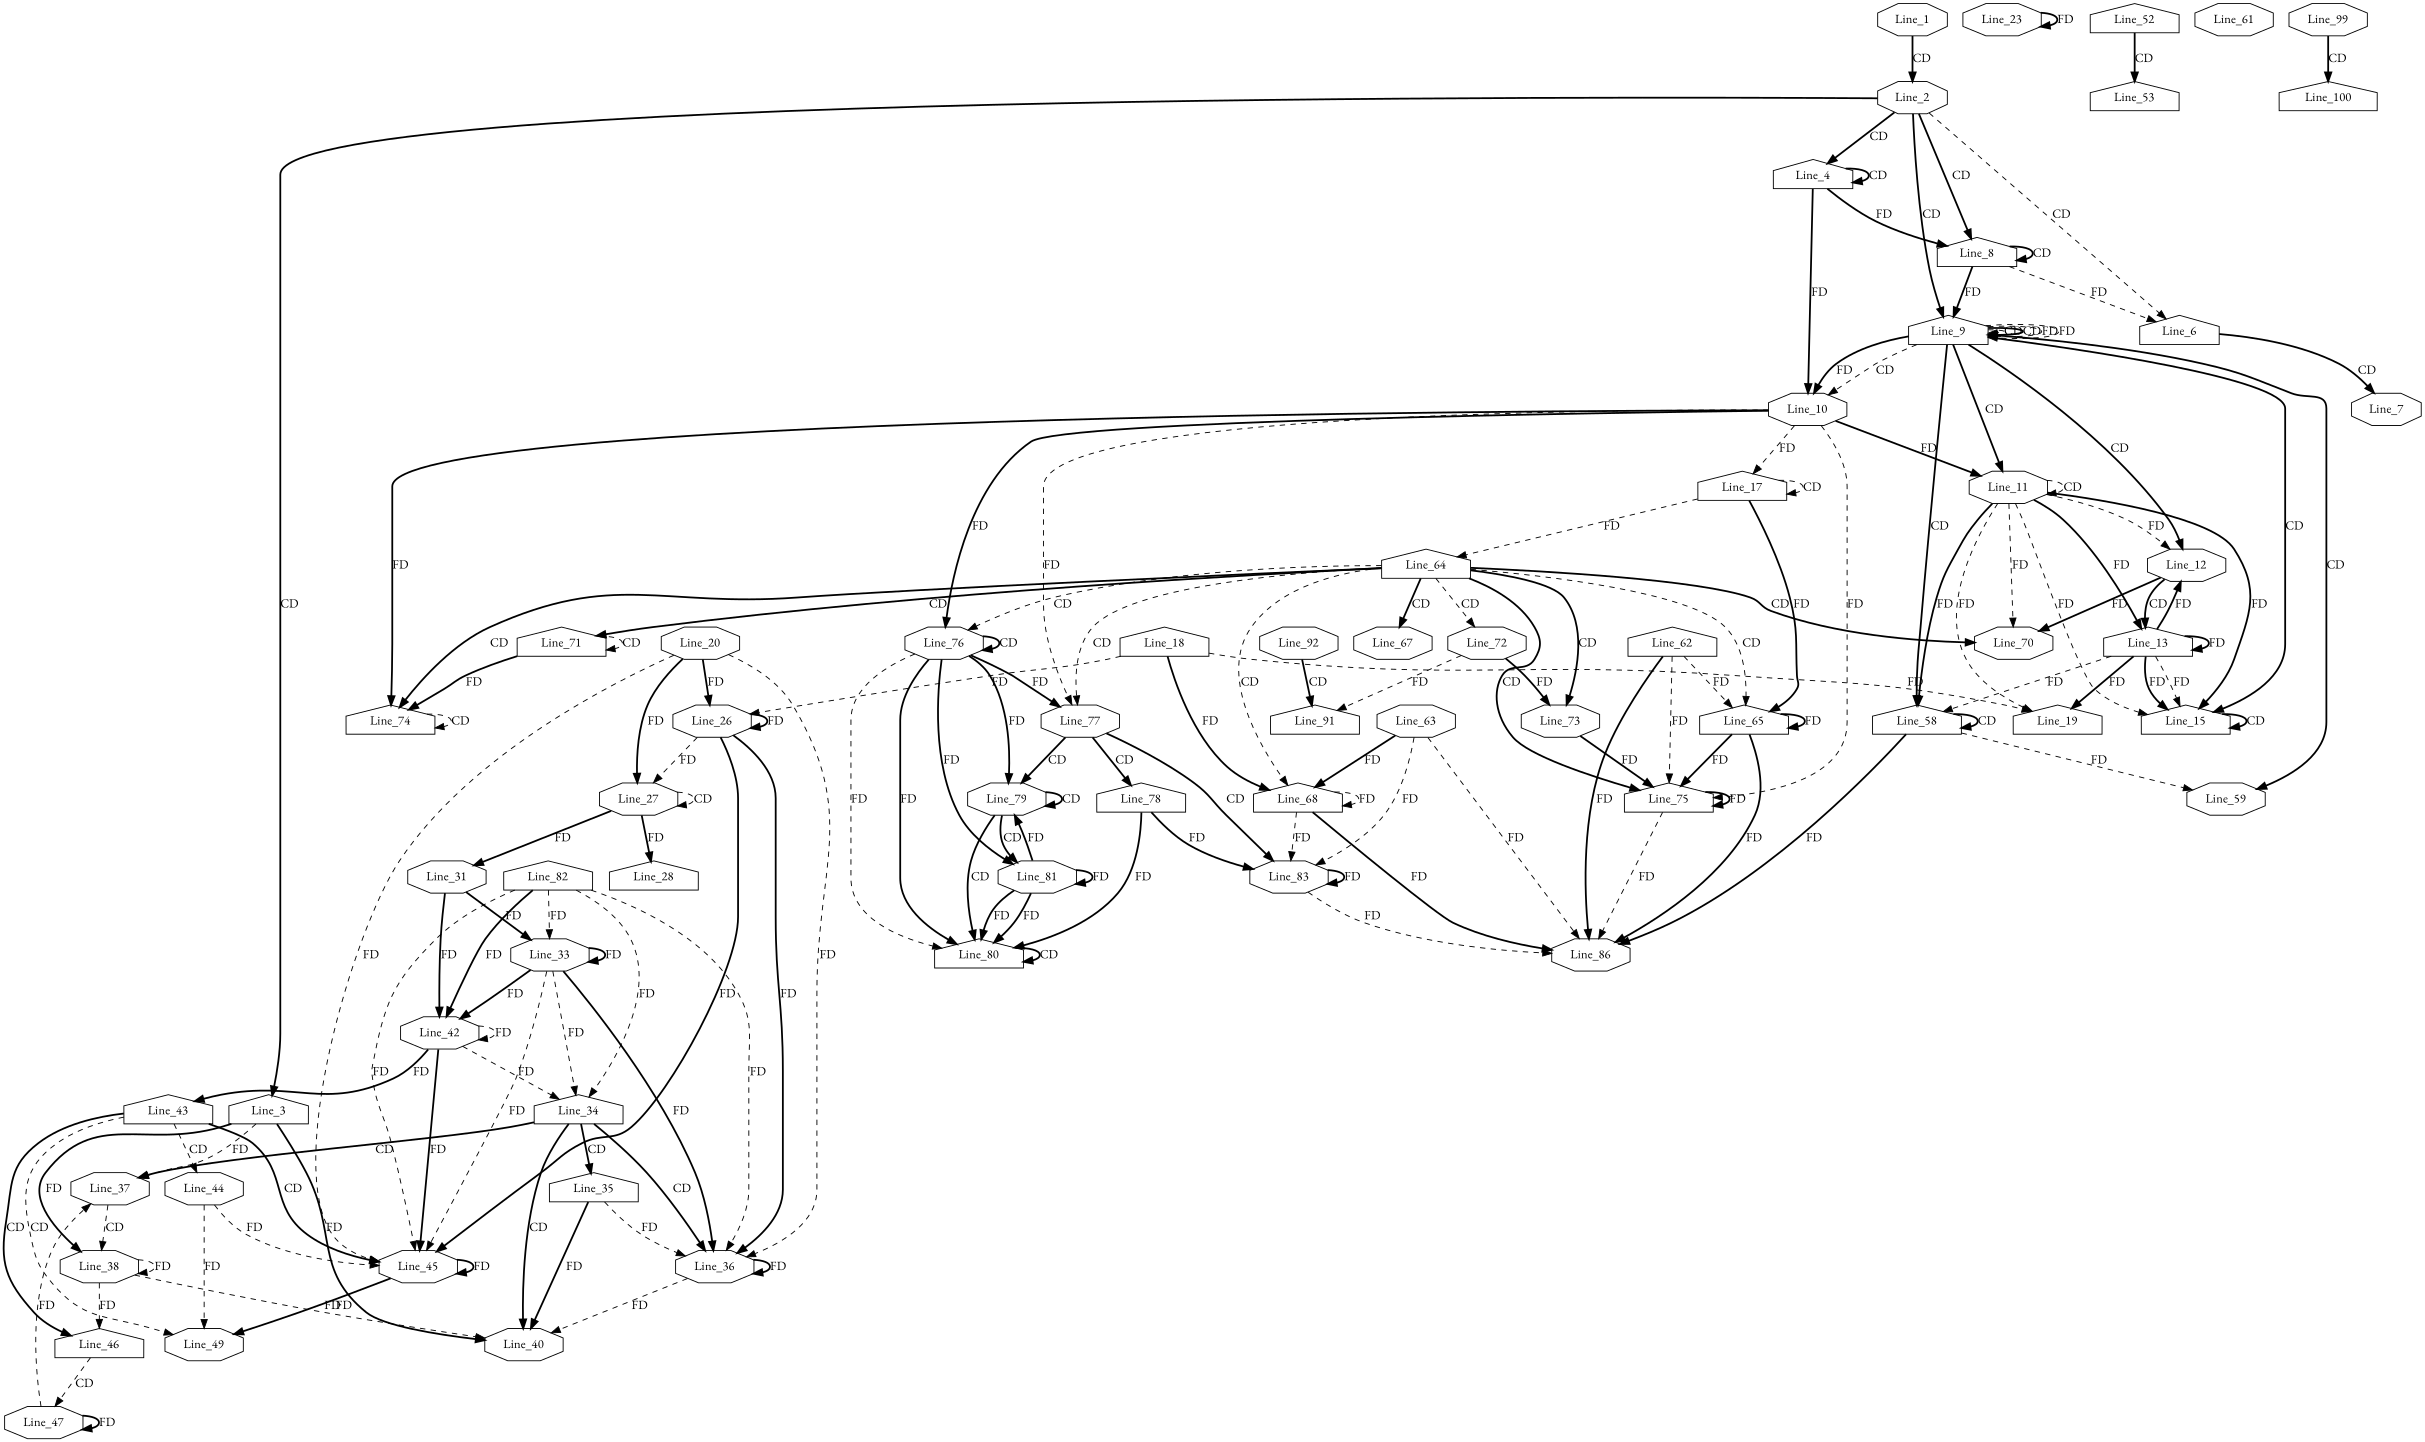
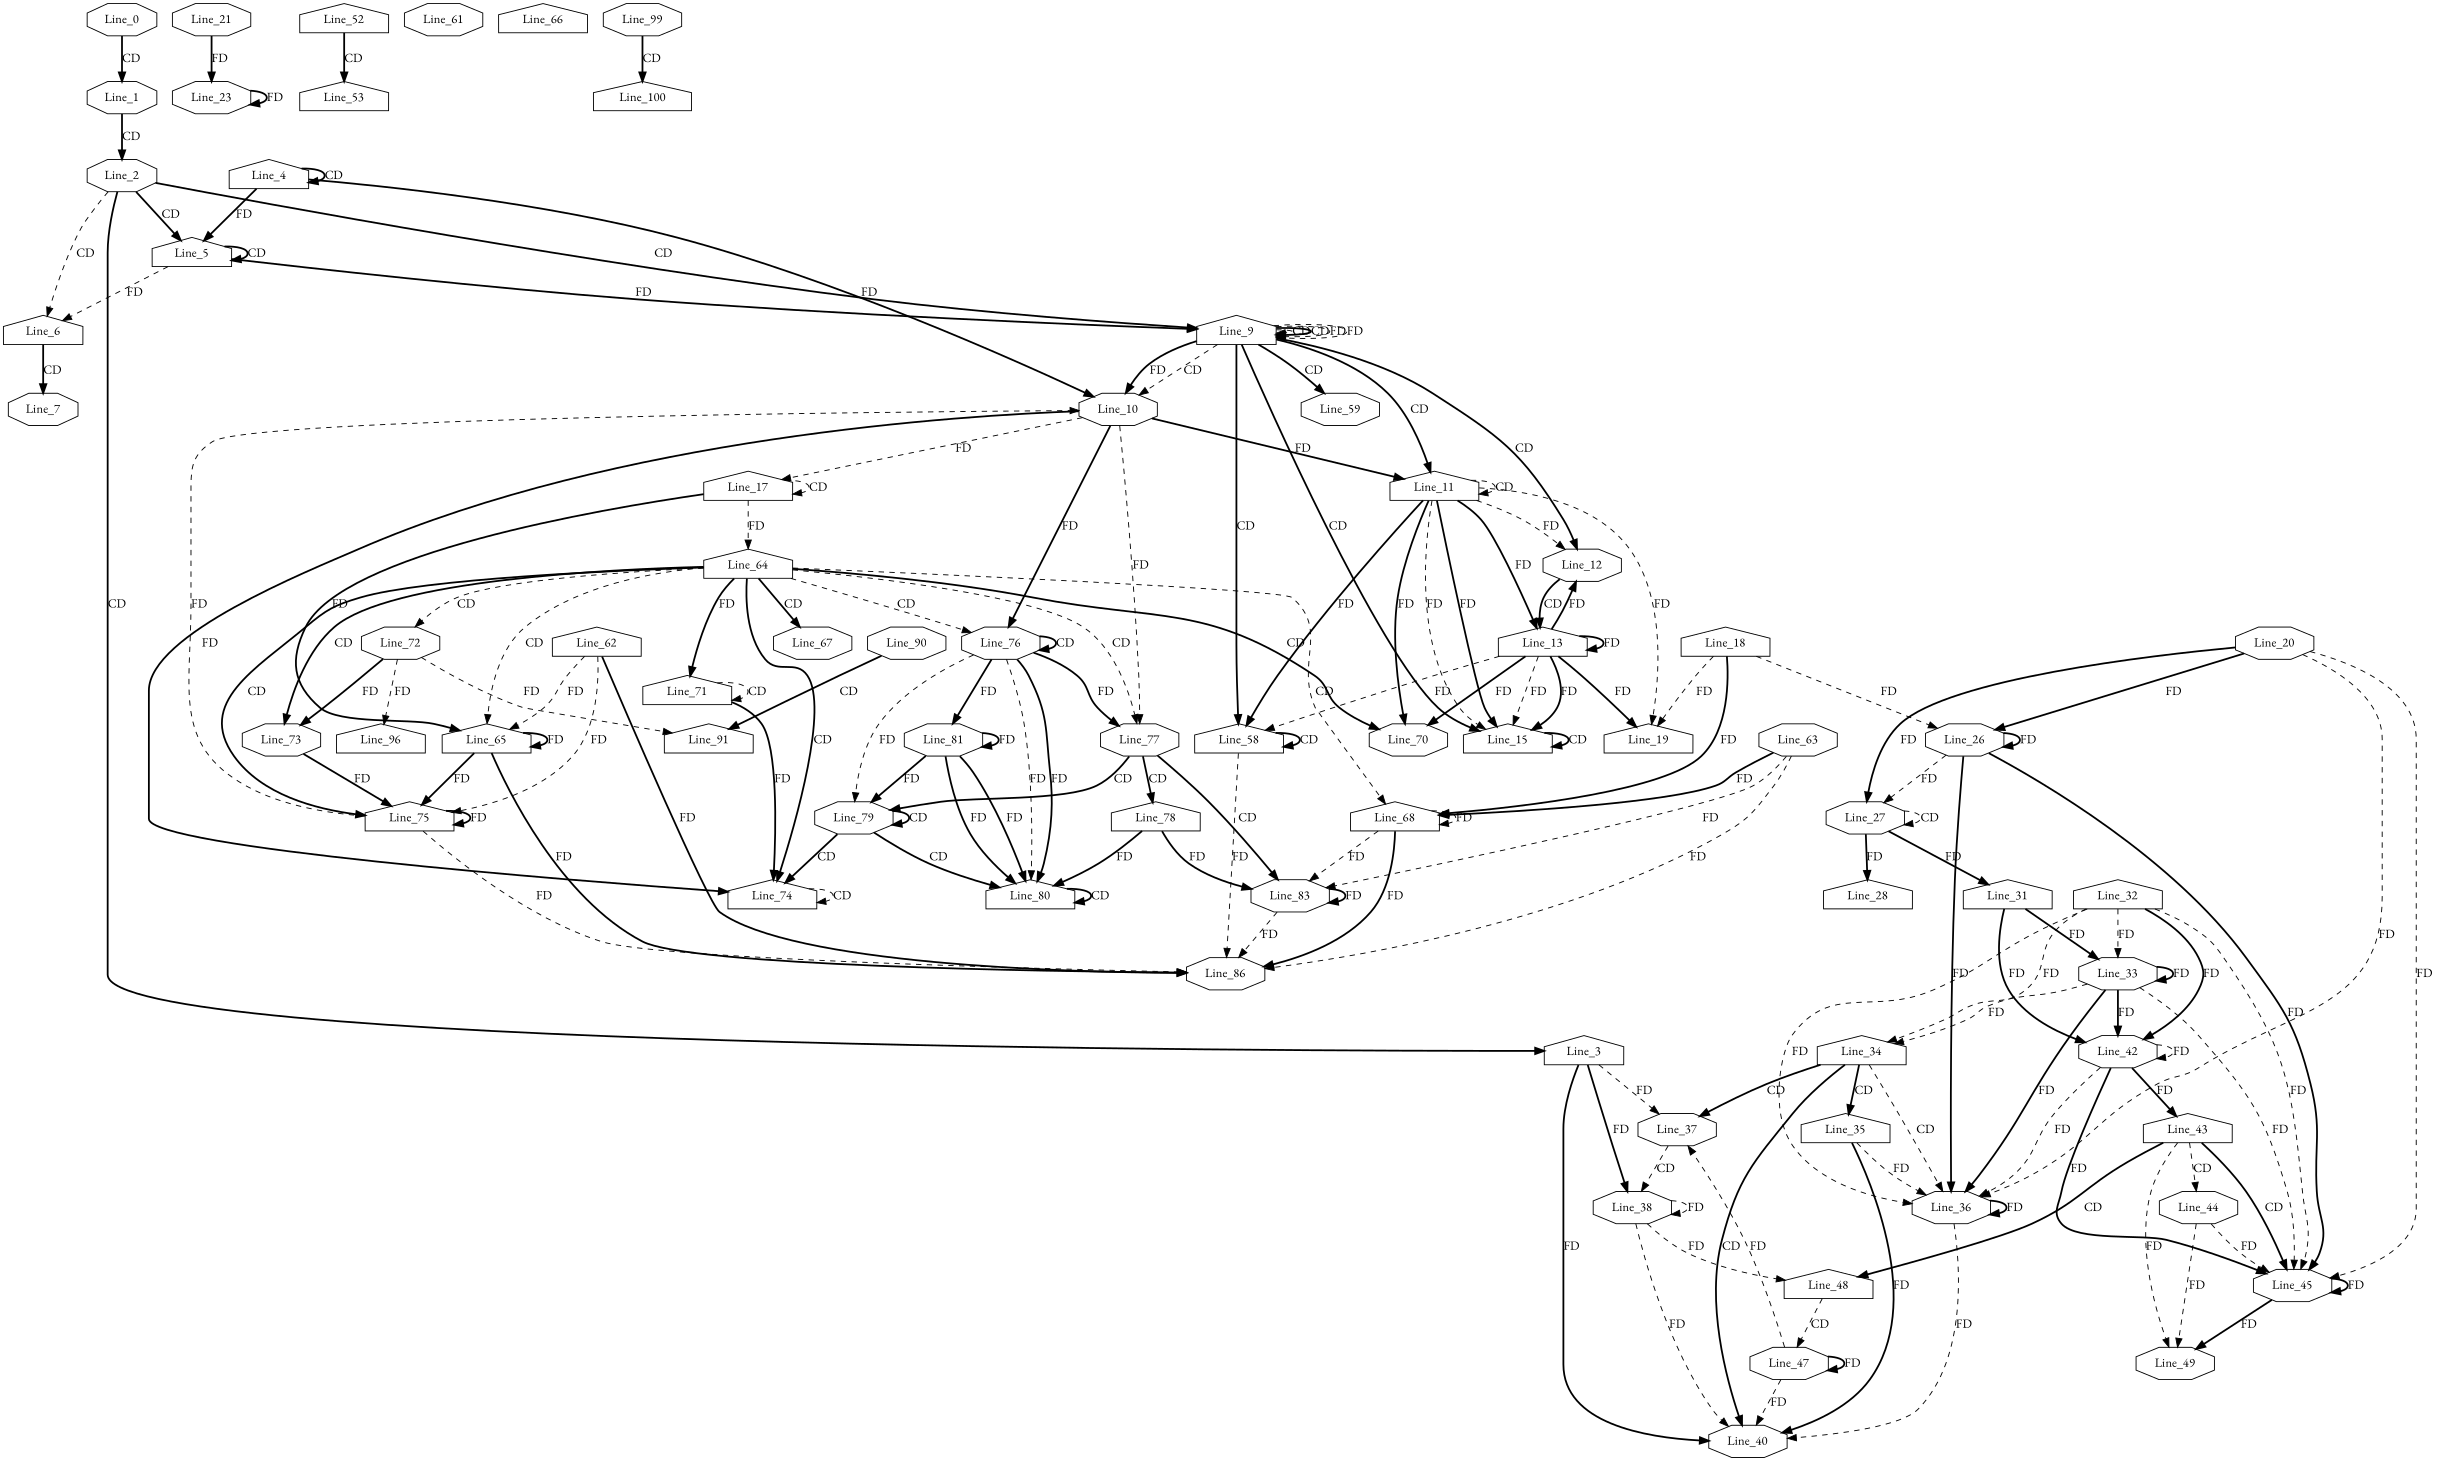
none -> (122, 20)
none -> (212, 20)
none -> (543, 20)
(1865, 135) -> none
(1977, 254) -> (192, 254)
(2008, 487) -> (1434, 487)
(2011, 561) -> (1397, 605)
(2104, 602) -> (1485, 685)
(938, 604) -> (727, 604)
(1299, 643) -> (907, 643)
(1847, 650) -> (392, 425)
(1003, 709) -> (894, 707)
none -> (381, 740)
(2073, 760) -> none
(1001, 837) -> (815, 855)
(1779, 853) -> (1233, 851)
(447, 877) -> (2008, 896)
(548, 877) -> (2118, 896)
(507, 1071) -> (2043, 1130)
(652, 1179) -> (1904, 1124)
(40, 1228) -> (2154, 1247)
(99, 1345) -> (1829, 1286)
none -> (1771, 1398)
